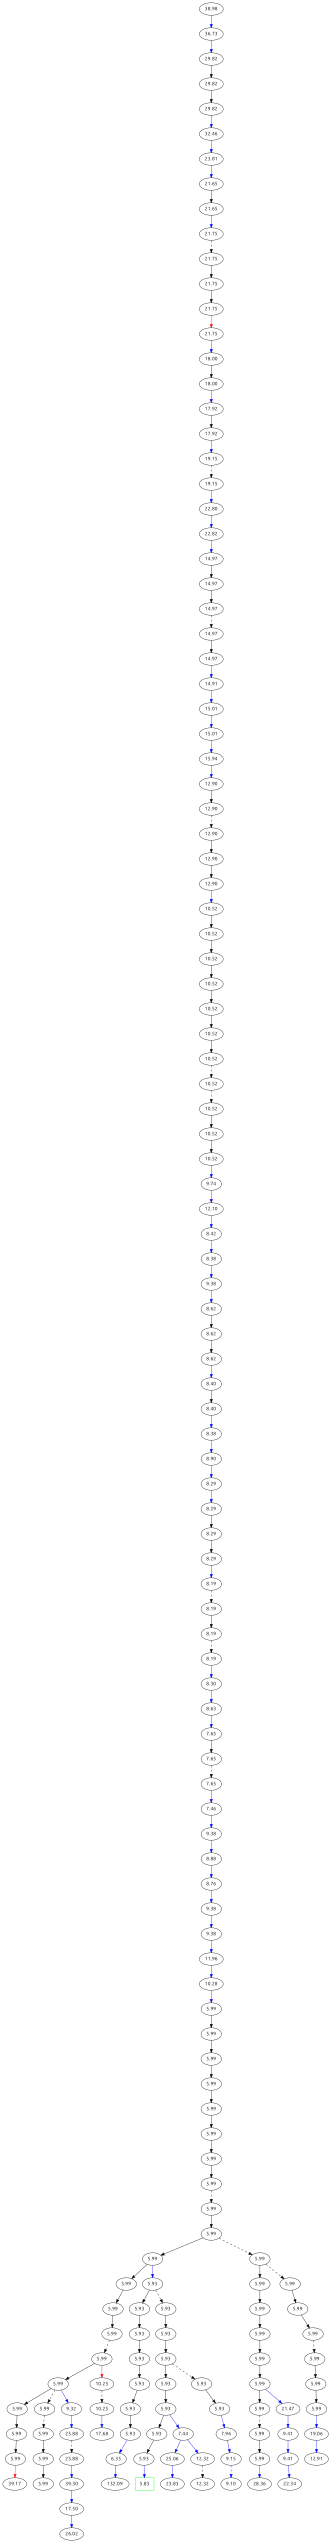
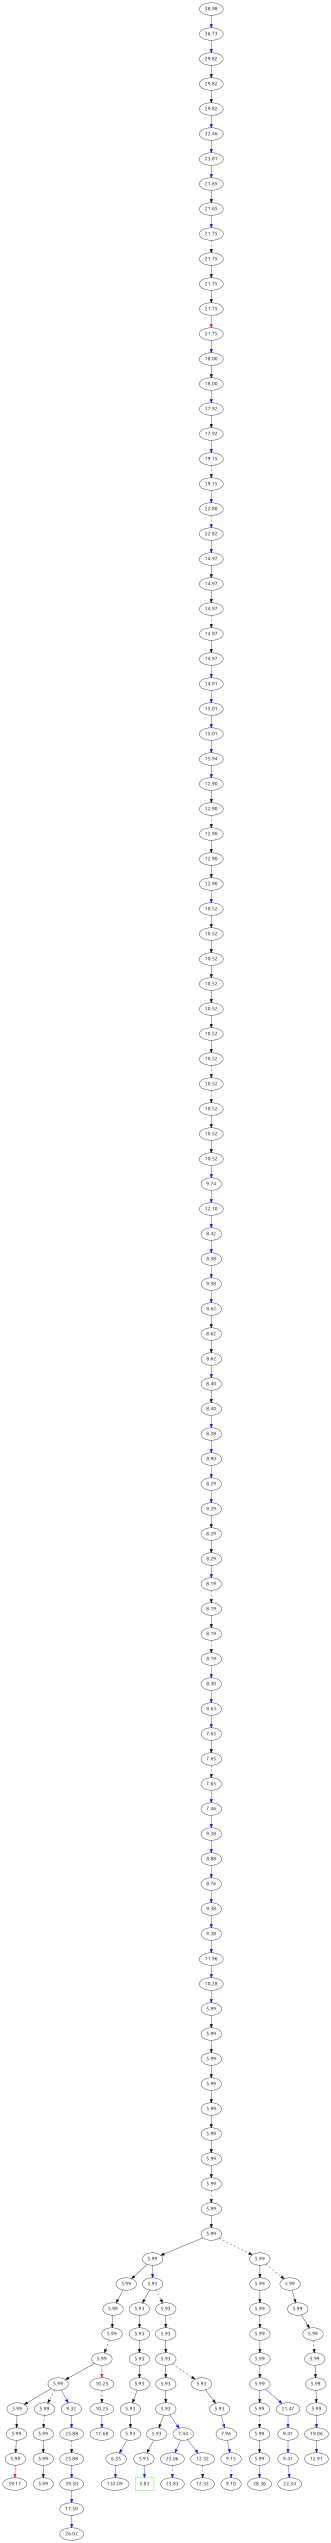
(211, 520) -> (211, 520)
(172, 2470) -> (172, 2470)
